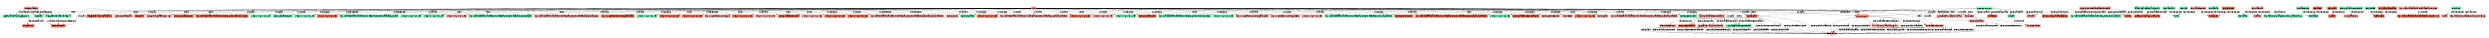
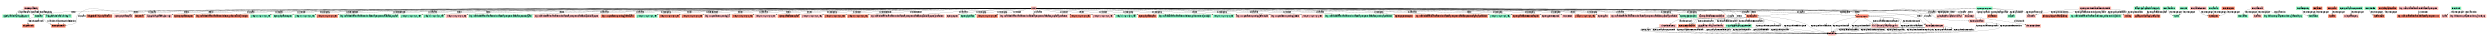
(618, 16) -> (618, 16)
(1668, 26) -> (1668, 26)
